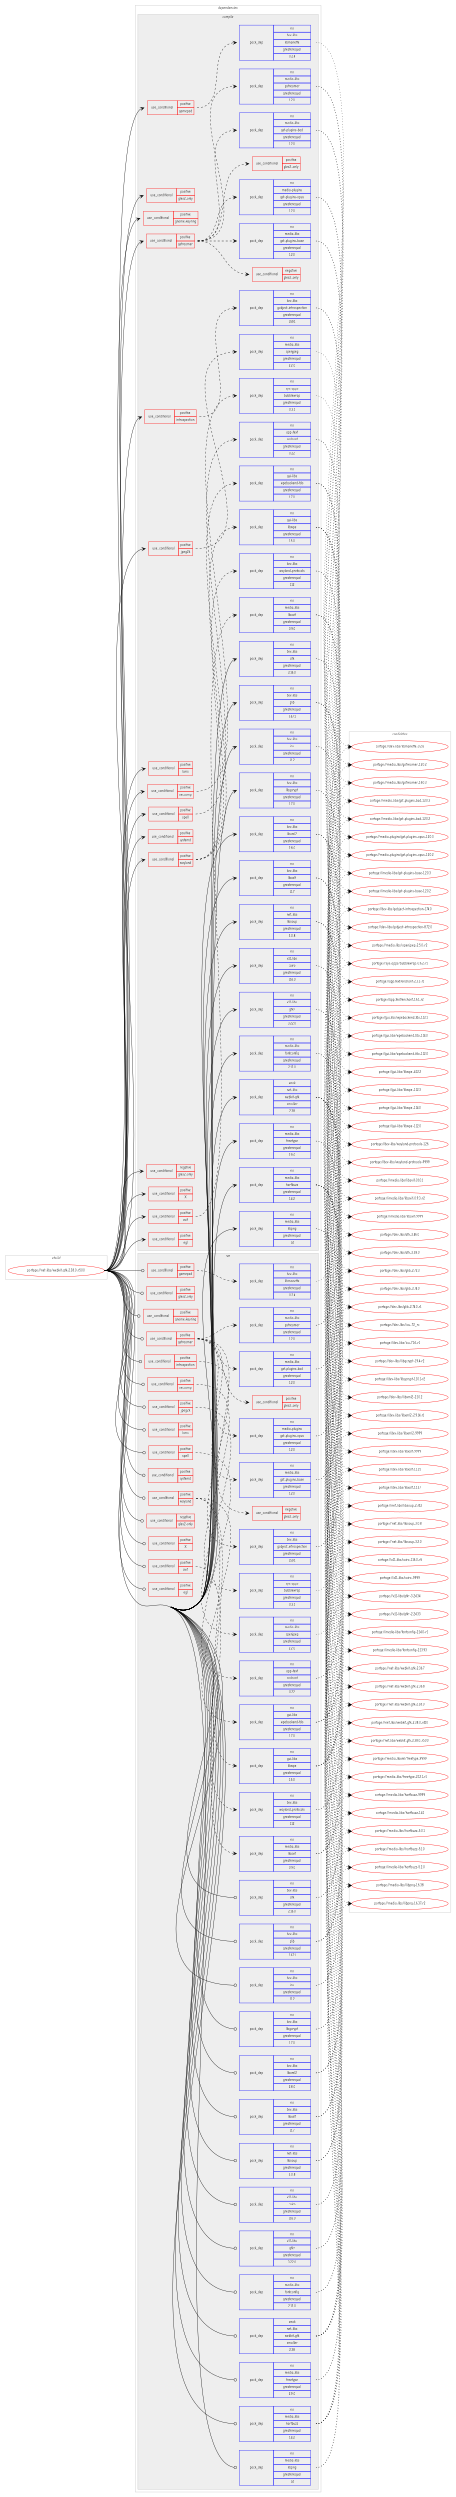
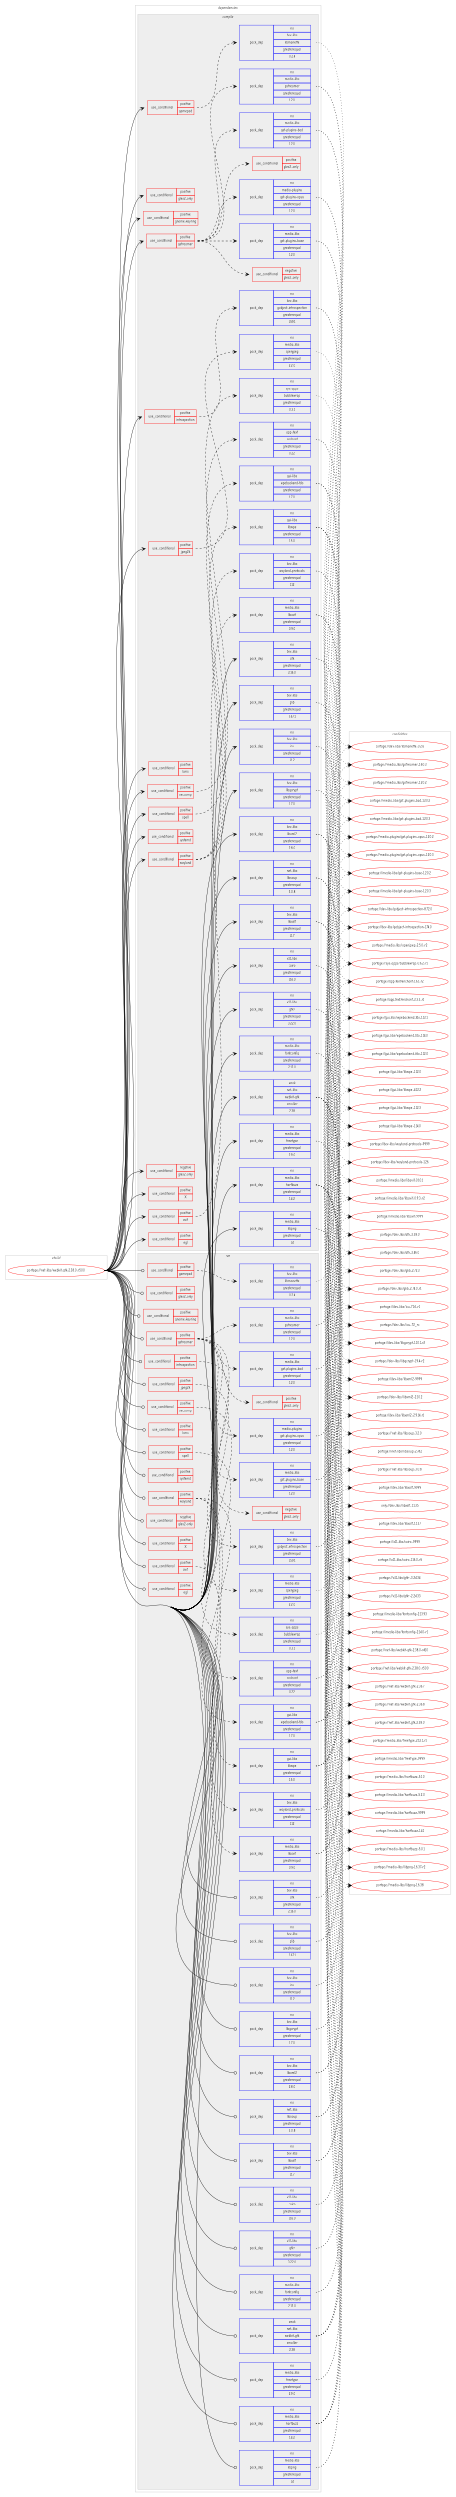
(400, 1289) -> none
(400, 1470) -> (400, 1506)
(400, 1759) -> (400, 1759)
